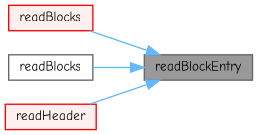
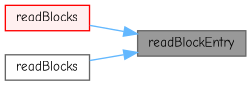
(51, 117) -> none
